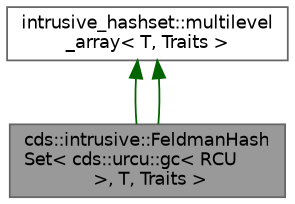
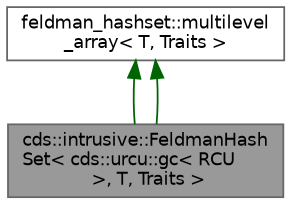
(147, 34) -> (146, 34)
